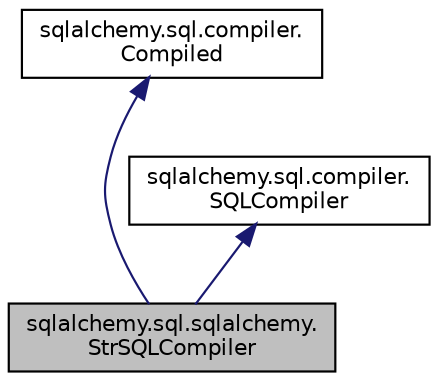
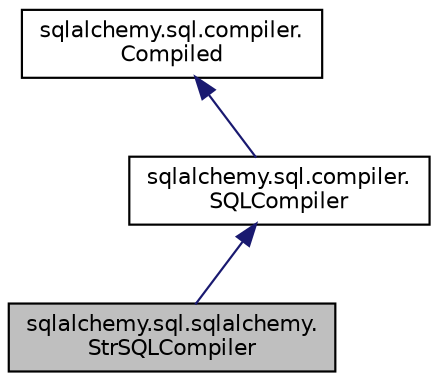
(106, 202) -> (233, 126)
